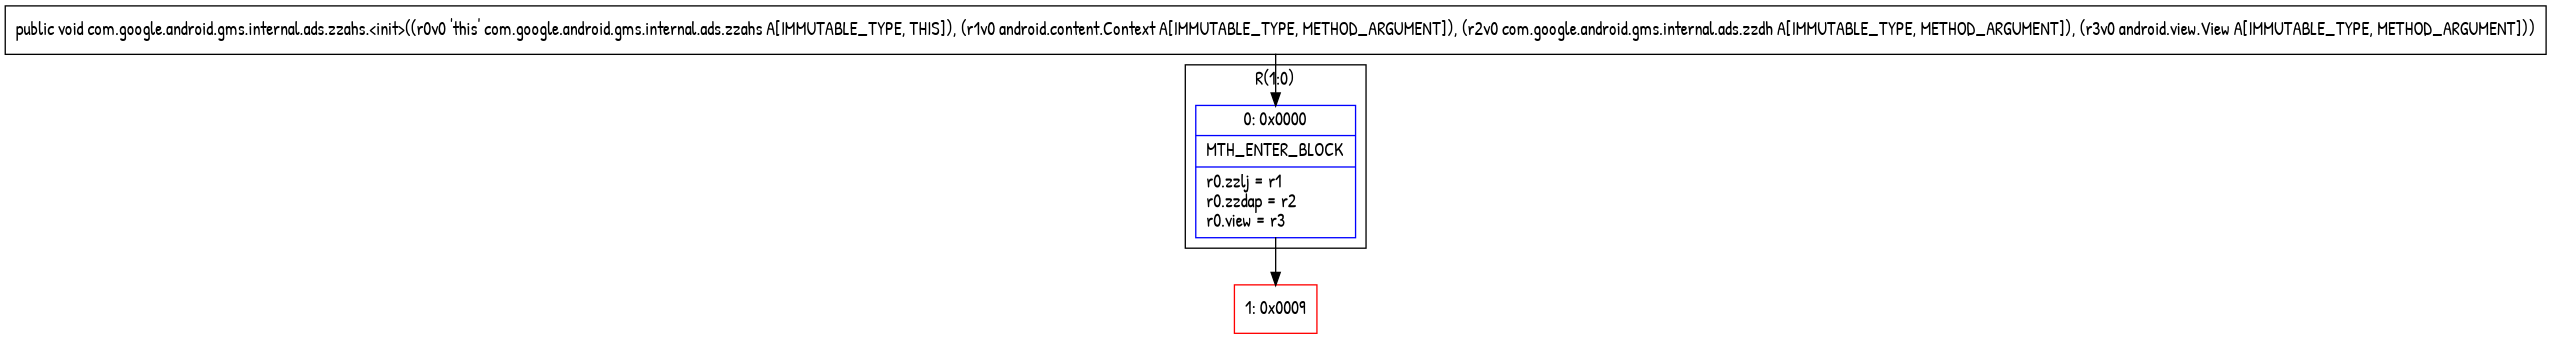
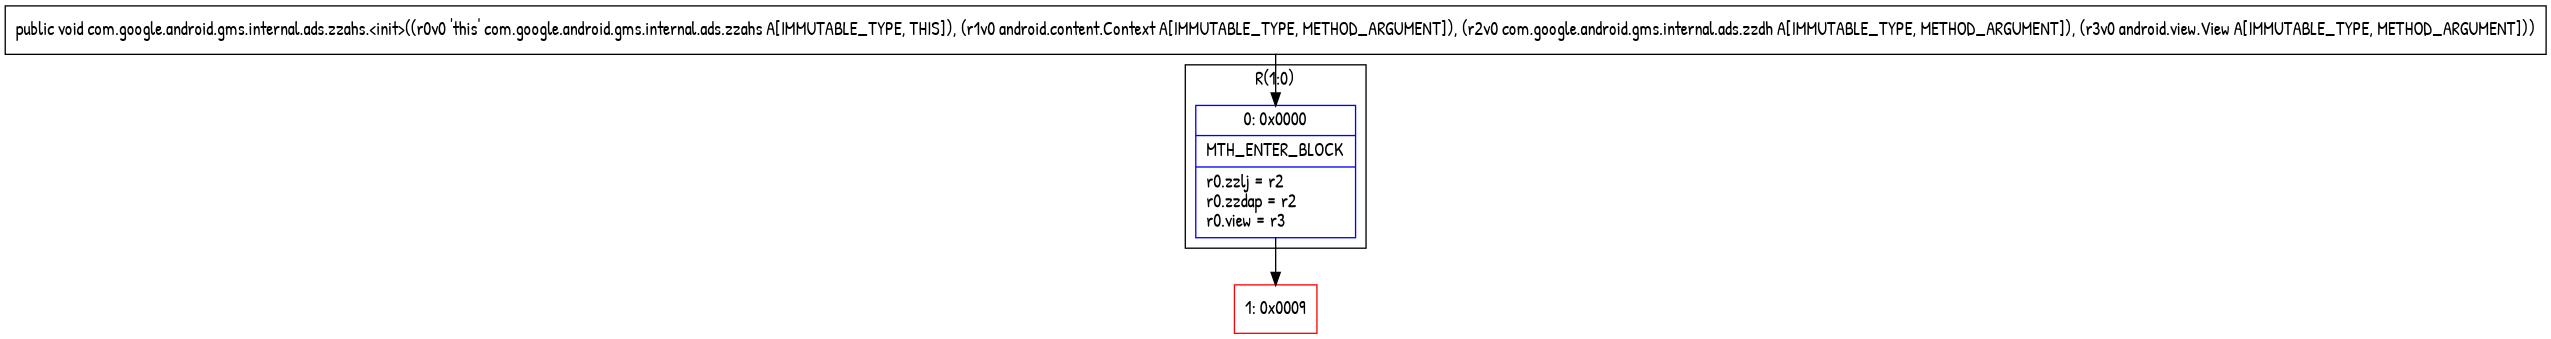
(1244, 182) -> (1246, 182)
